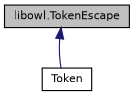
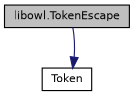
(59, 54) -> (74, 42)
